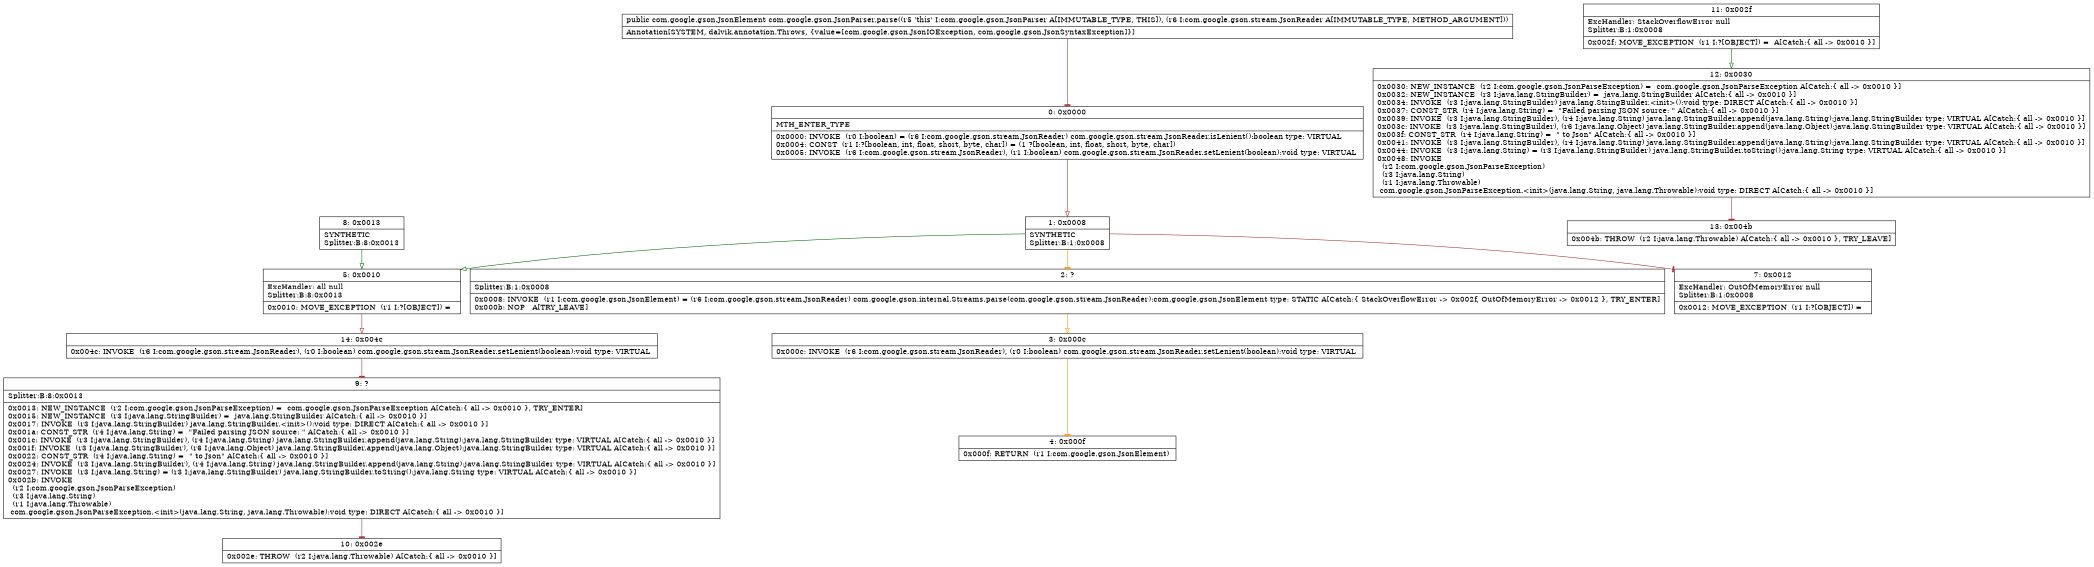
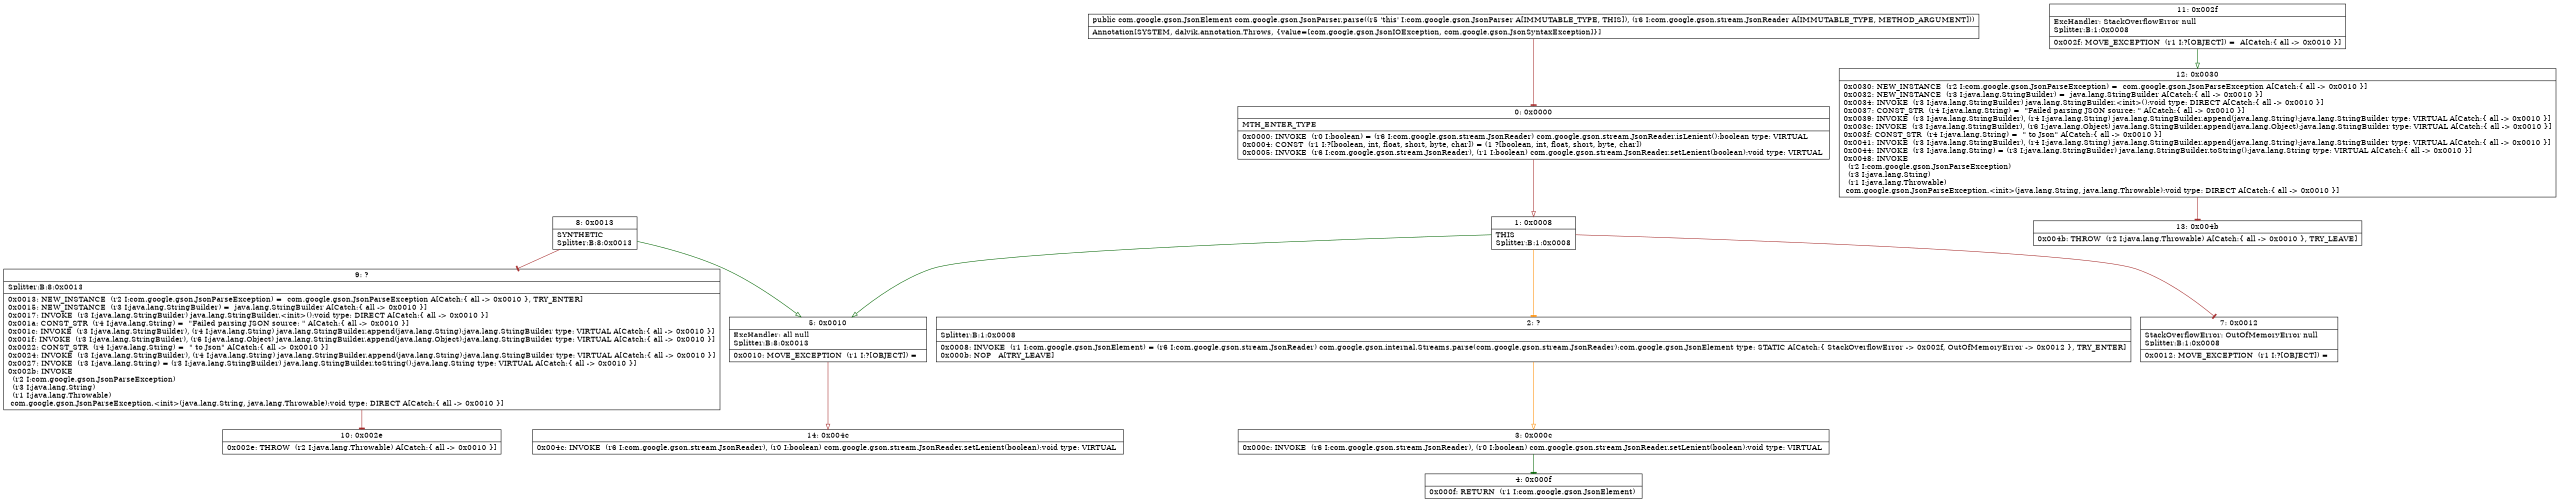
(1053, 235) -> (1506, 235)
(1750, 287) -> (2231, 335)
(362, 367) -> (540, 259)
(1067, 396) -> (1534, 463)
